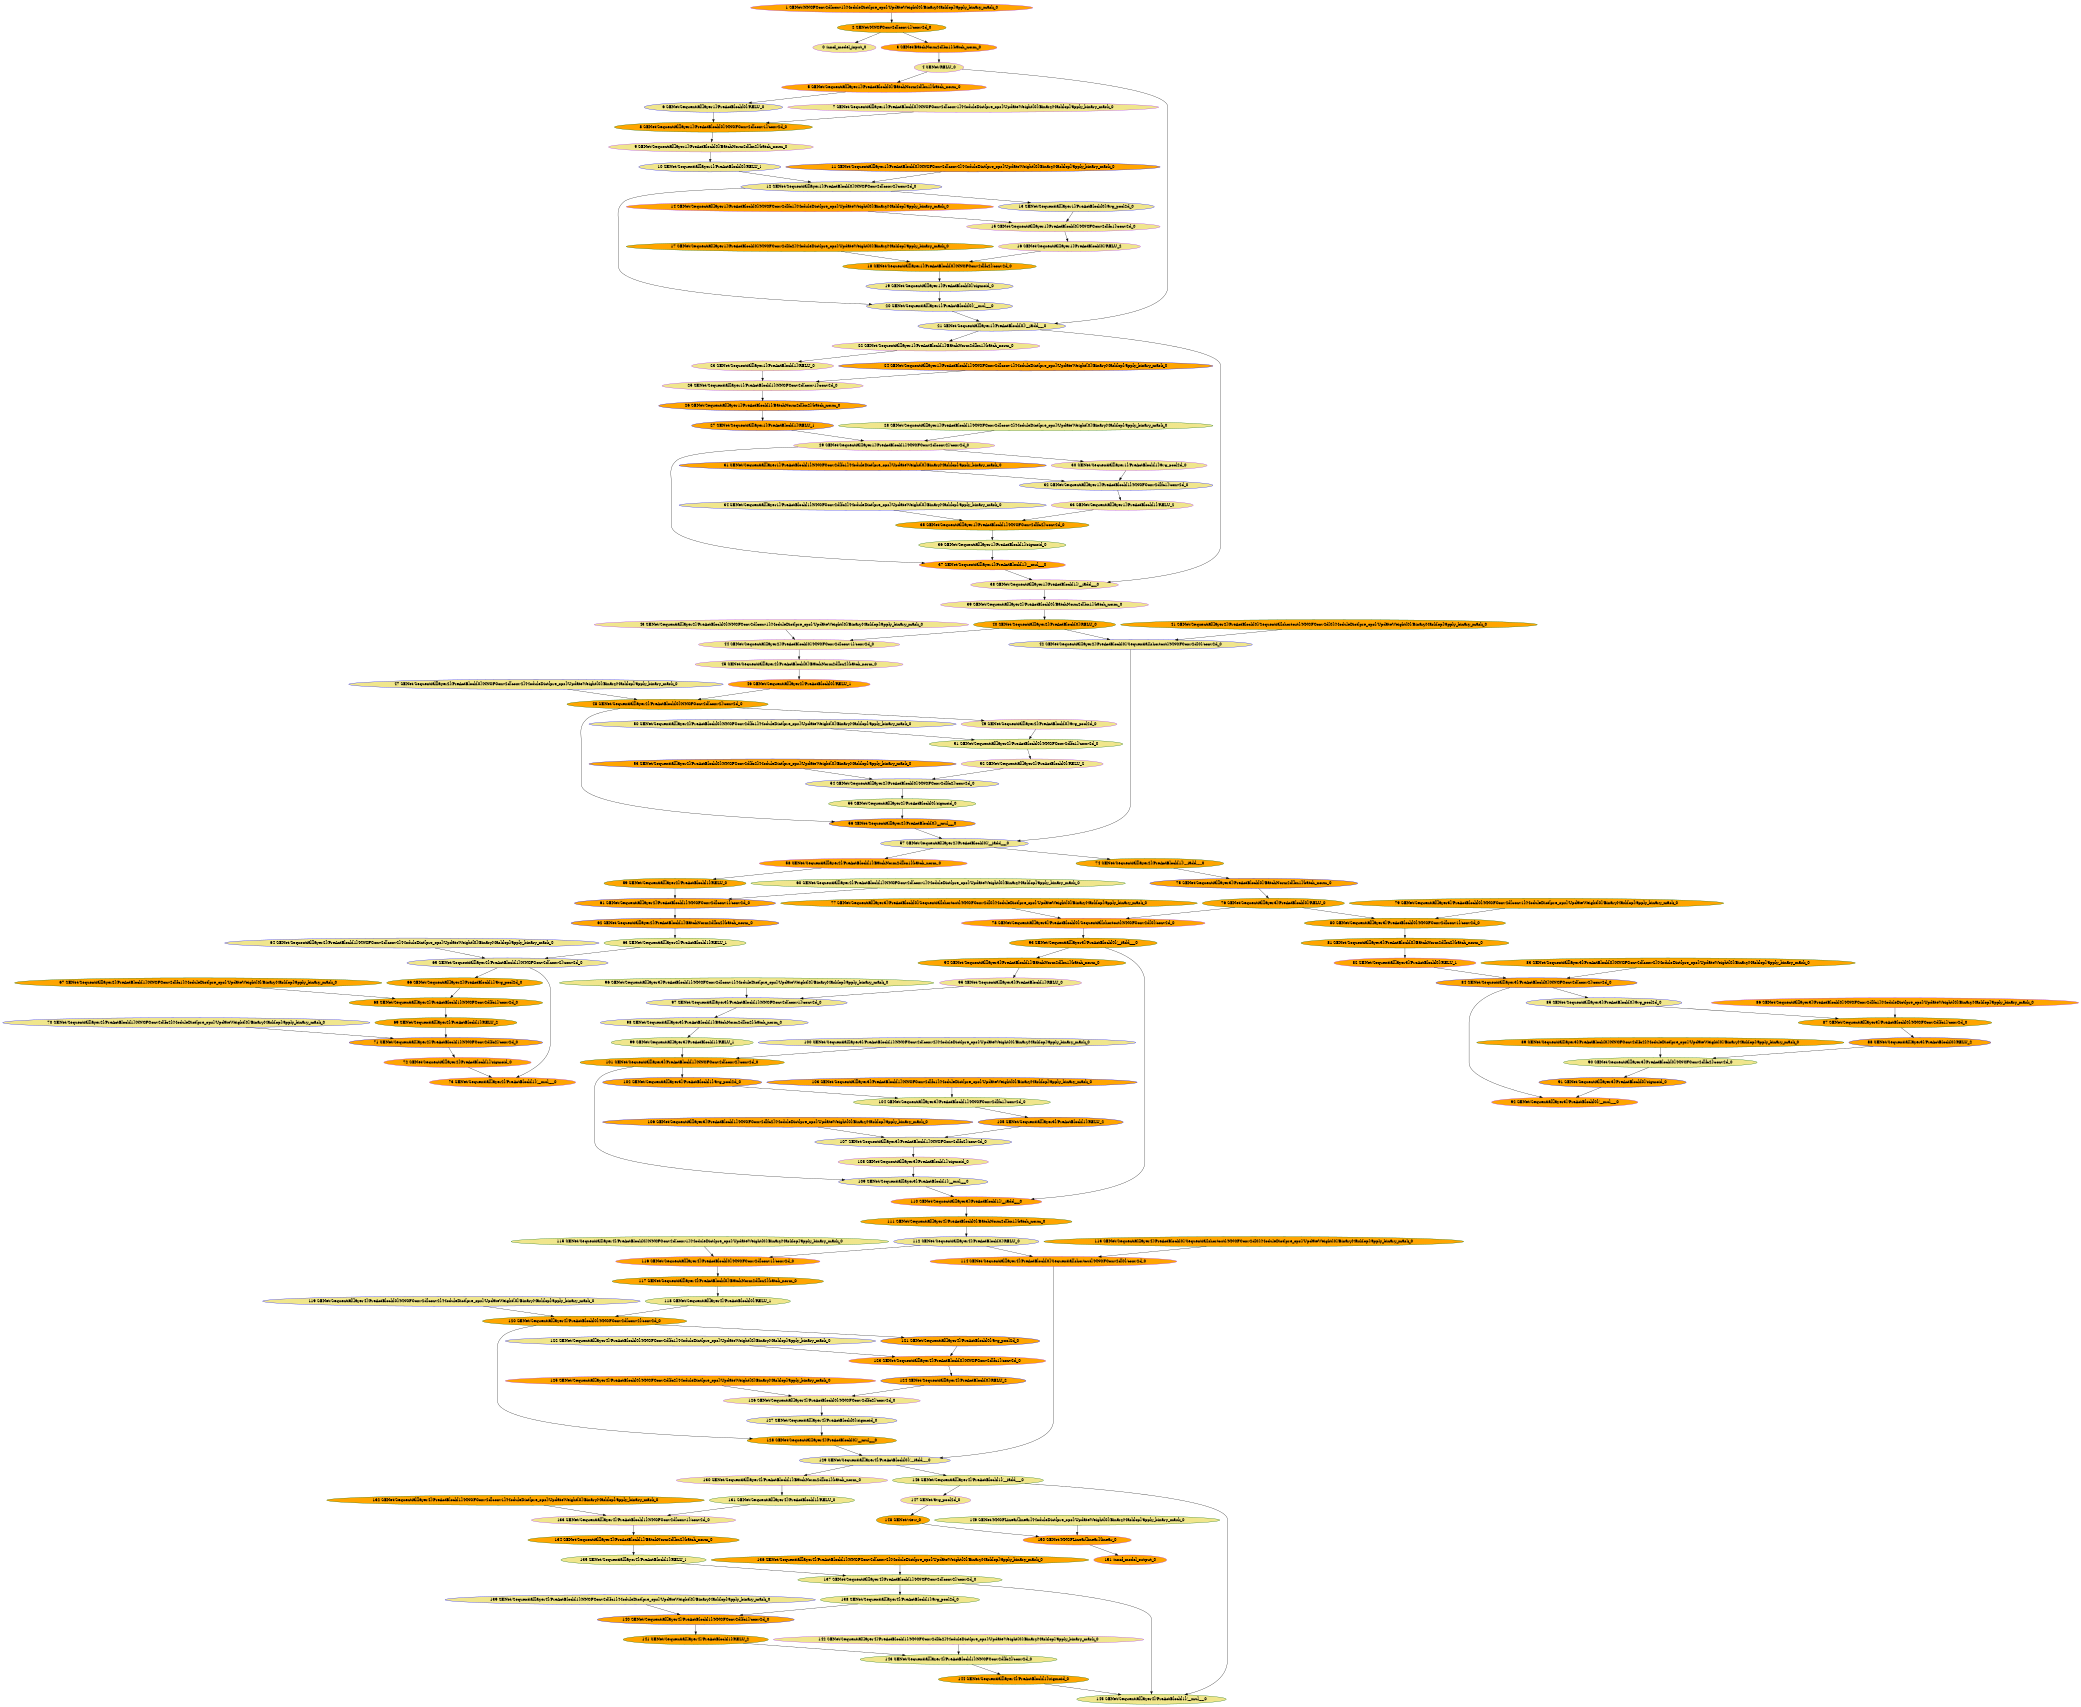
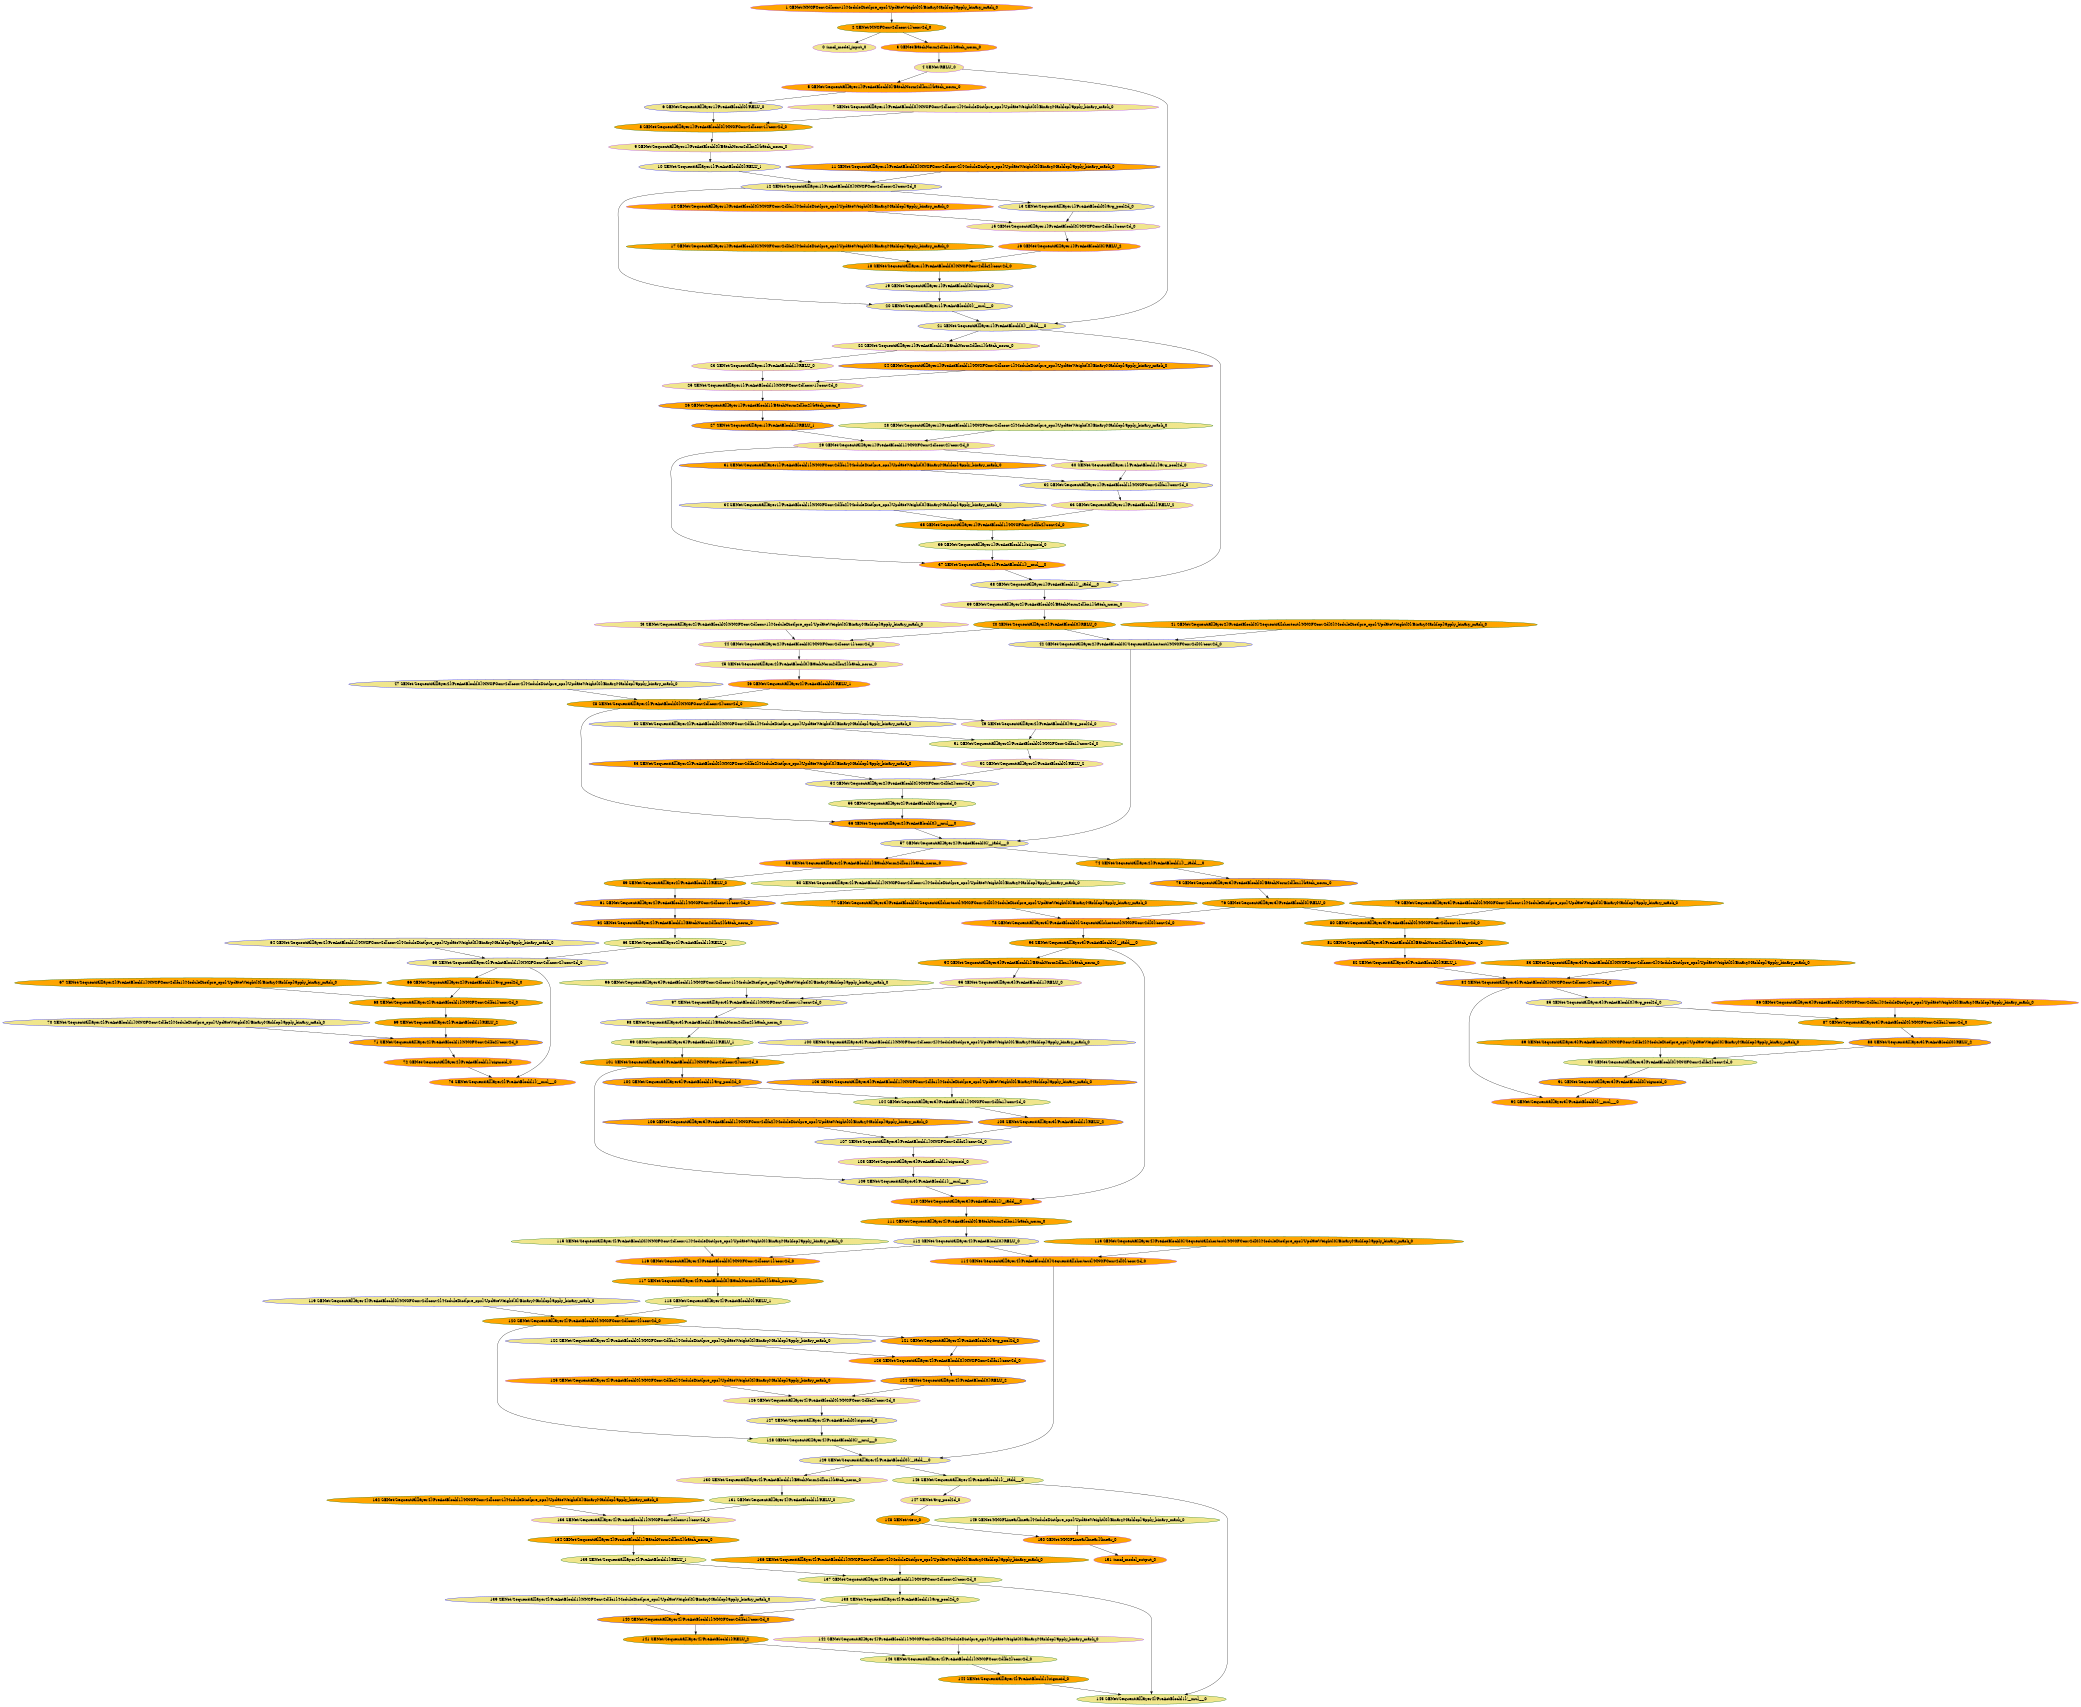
(1069, 247) -> (1069, 247)
(1045, 585) -> (1045, 585)
(822, 1441) -> (822, 1441)
